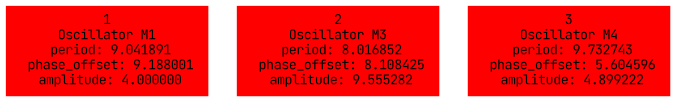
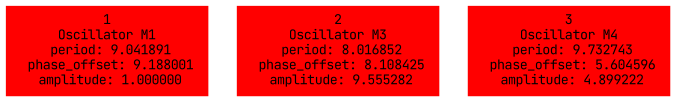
(107, 80) -> (107, 80)
